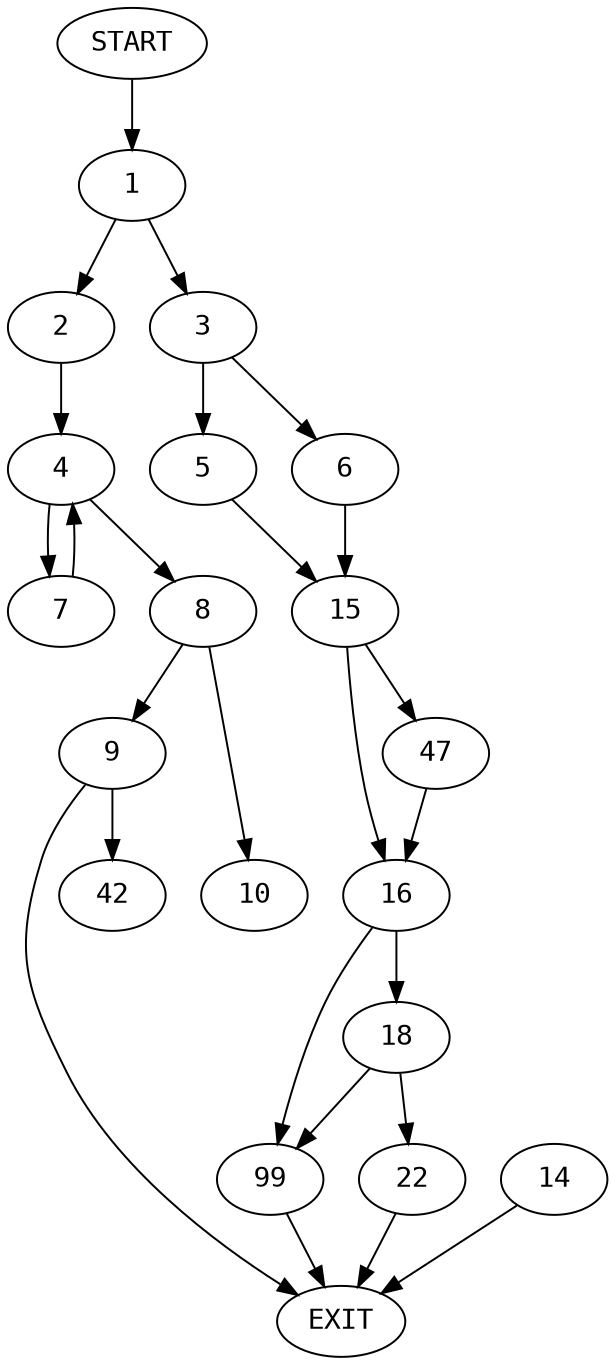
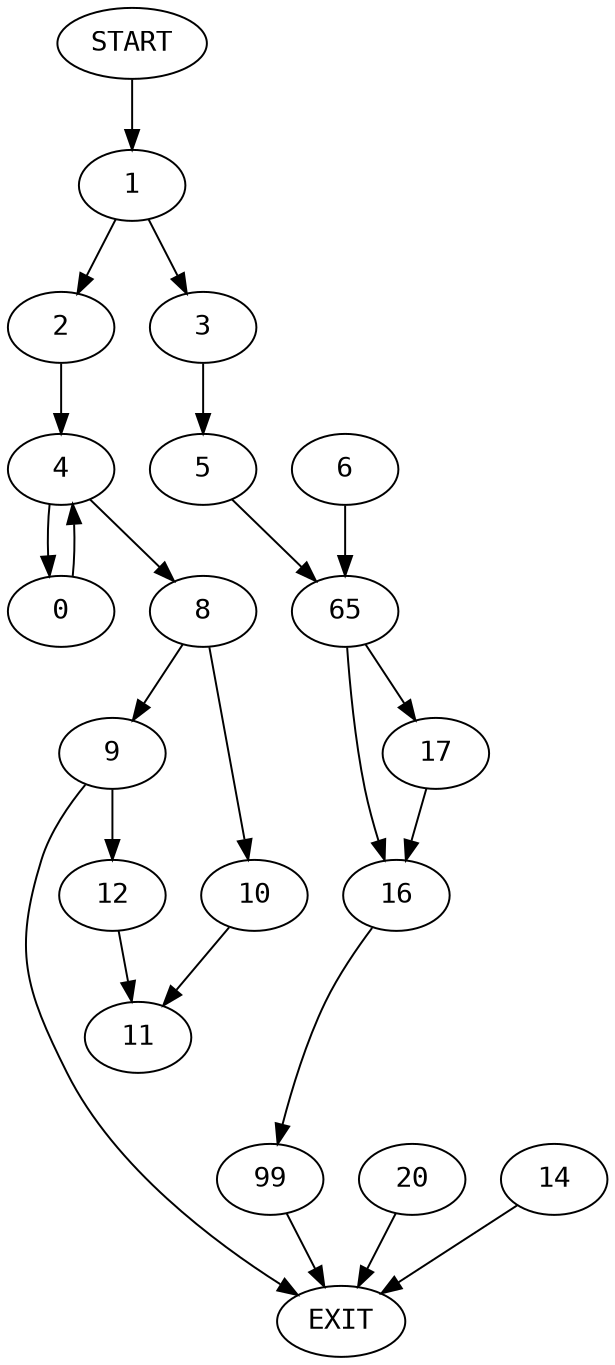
(267, 391) -> none
(61, 611) -> (61, 611)
(345, 611) -> (345, 611)
(436, 753) -> (436, 753)
(112, 895) -> (112, 895)
none -> (138, 1037)
(396, 1037) -> none
(412, 1179) -> (412, 1179)
